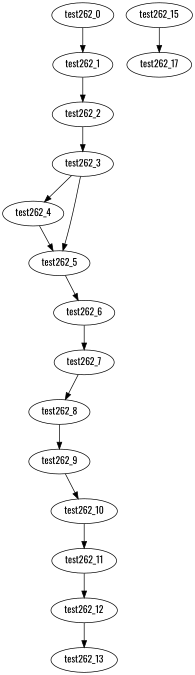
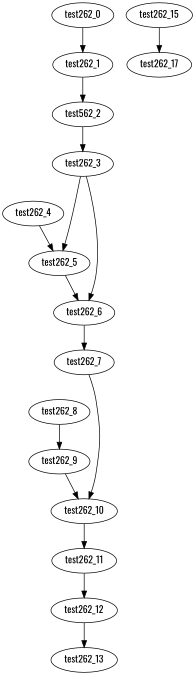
(83, 114) -> (83, 114)
(60, 186) -> (97, 235)
(73, 384) -> (100, 433)
